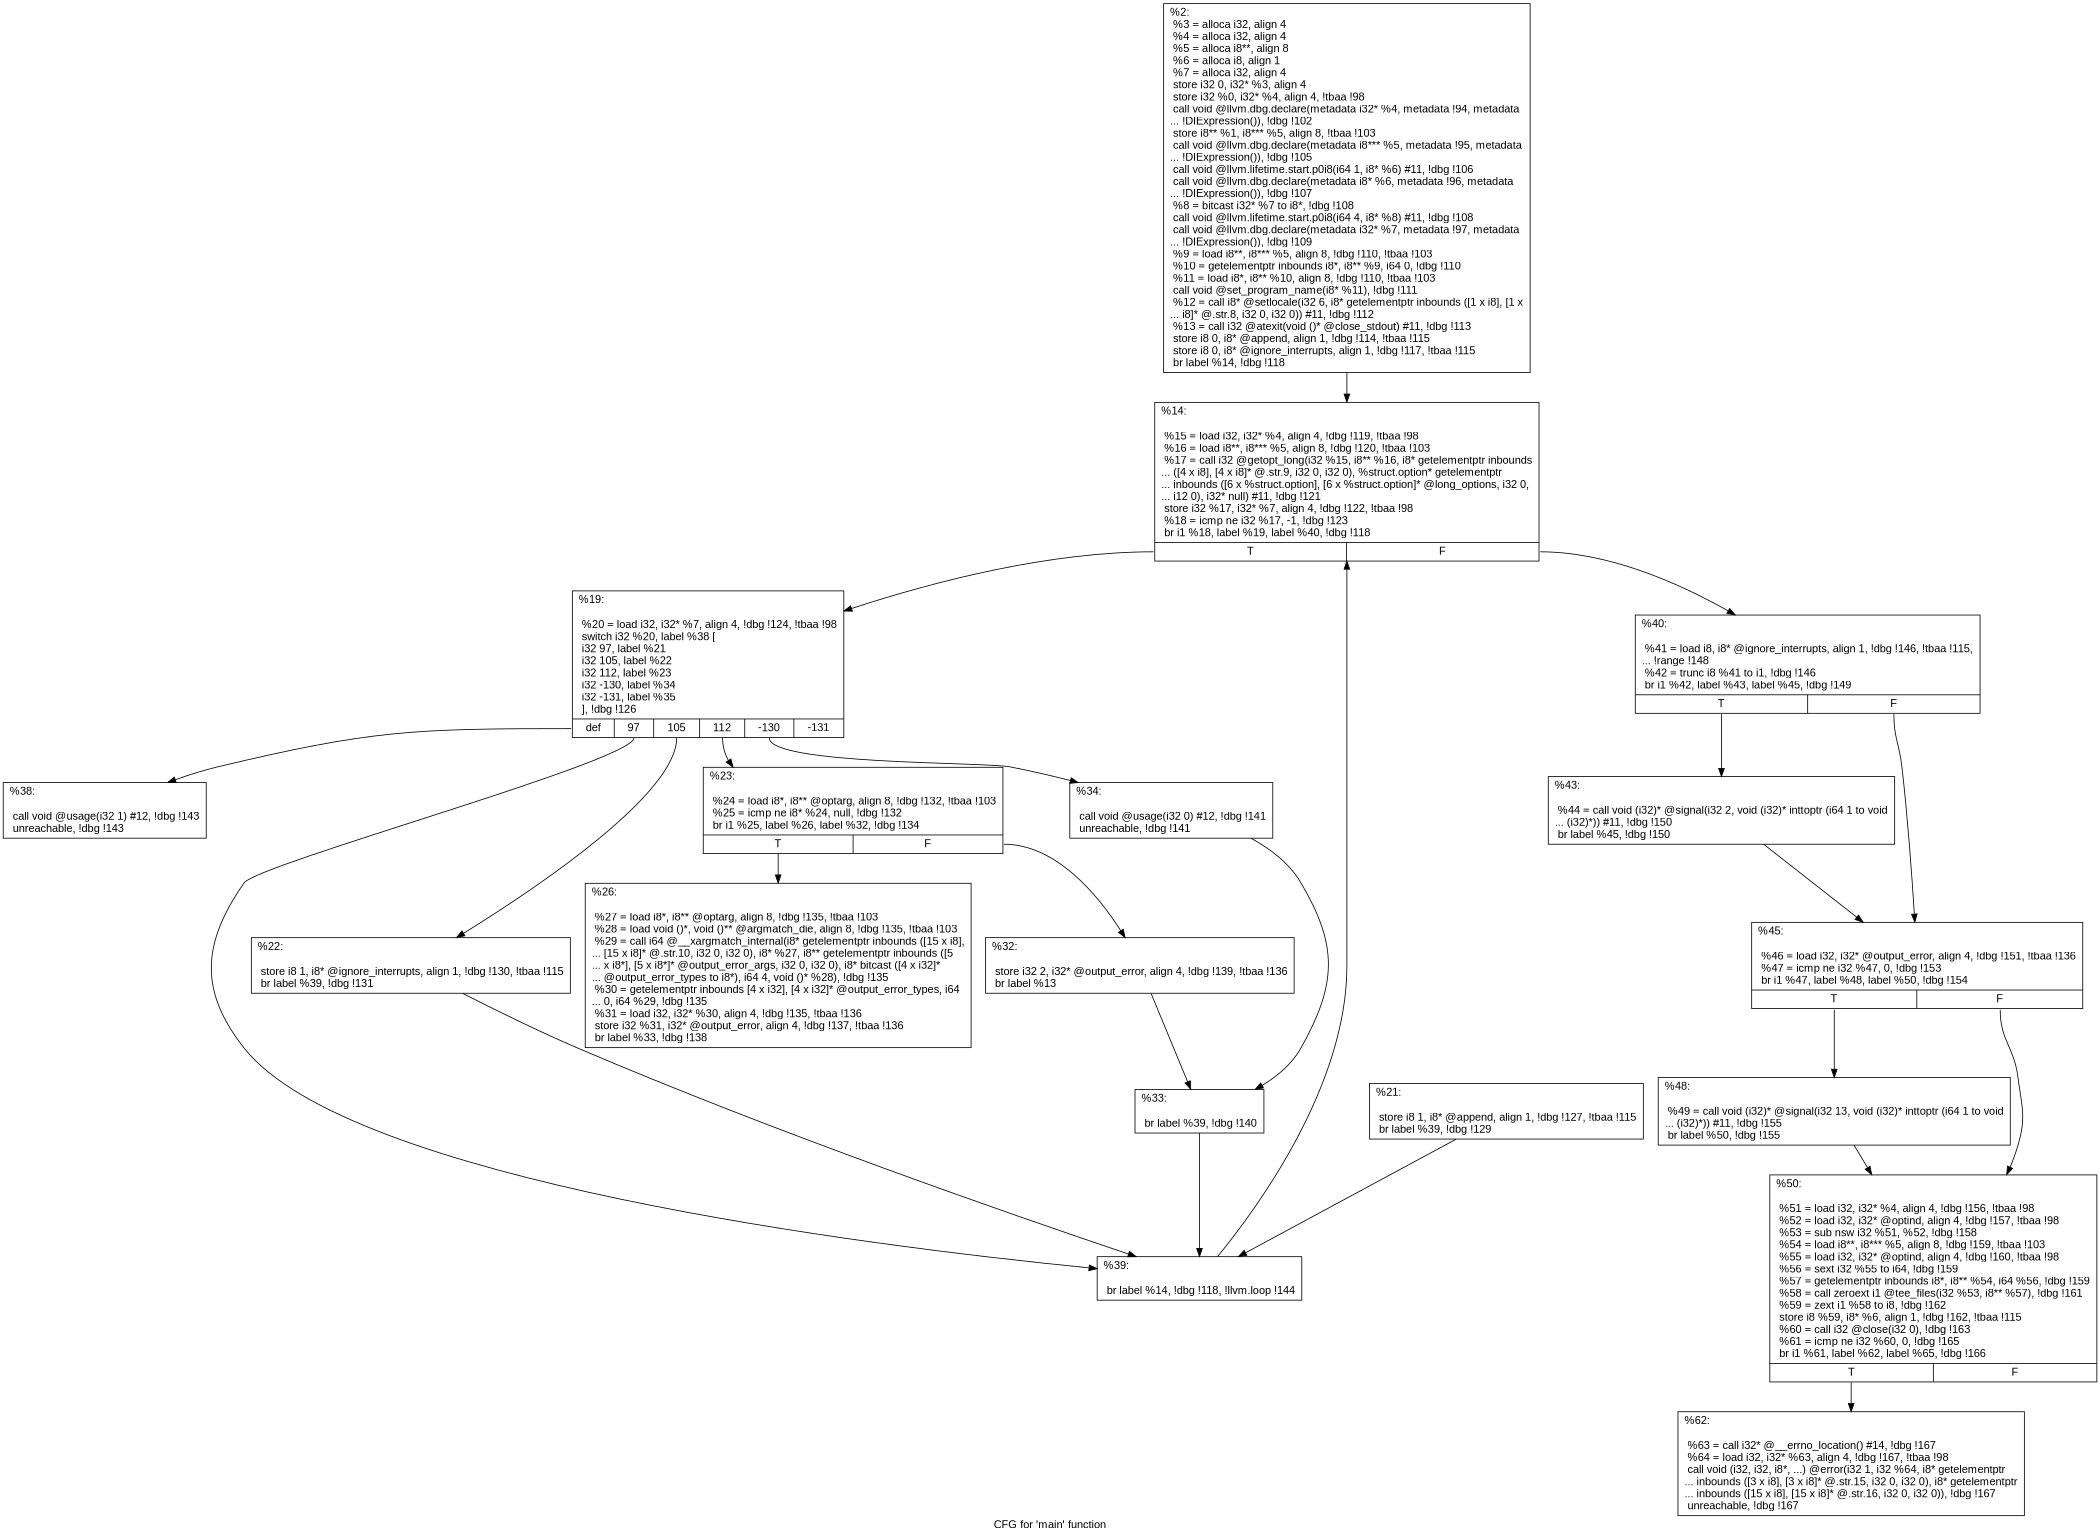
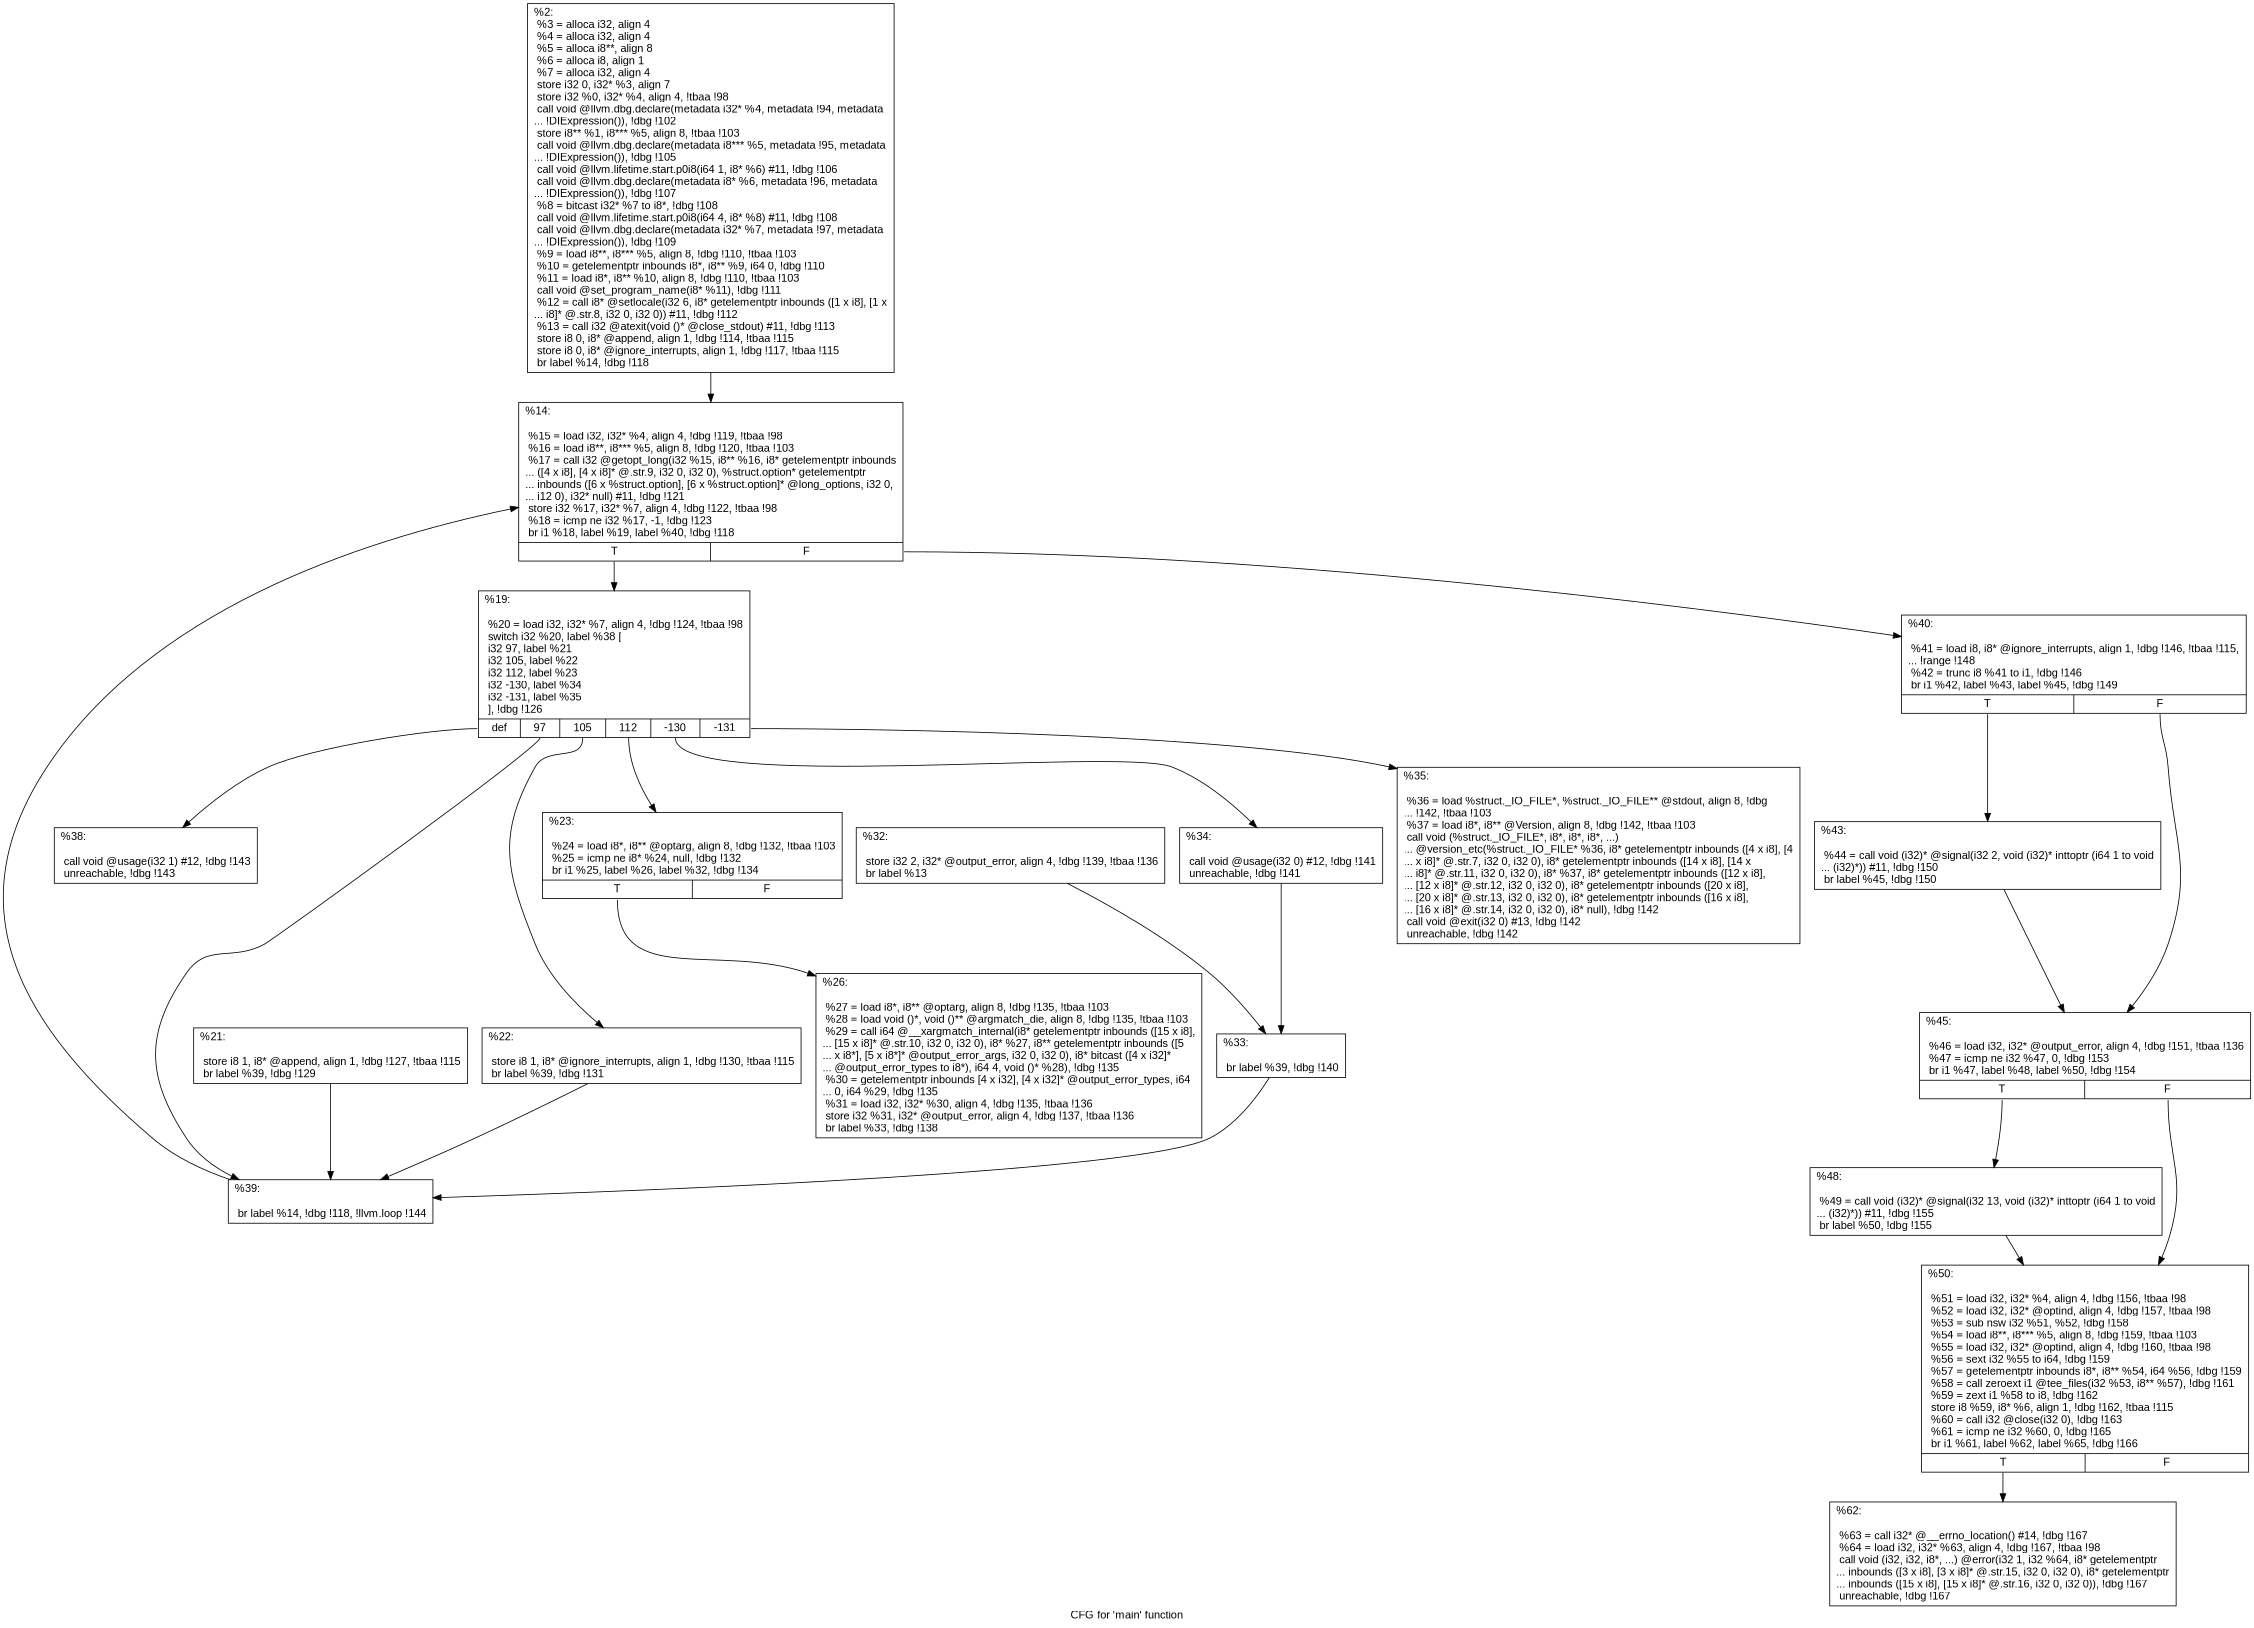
(1238, 85) -> (602, 85)
none -> (1599, 856)
(1072, 873) -> none
